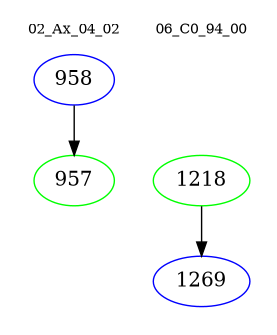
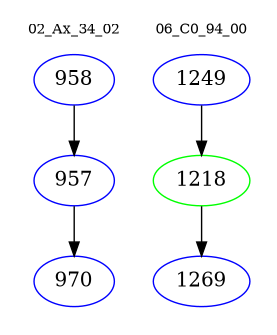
(74, 30) -> (74, 30)
none -> (202, 80)
(74, 181) -> (74, 181)
none -> (74, 281)
